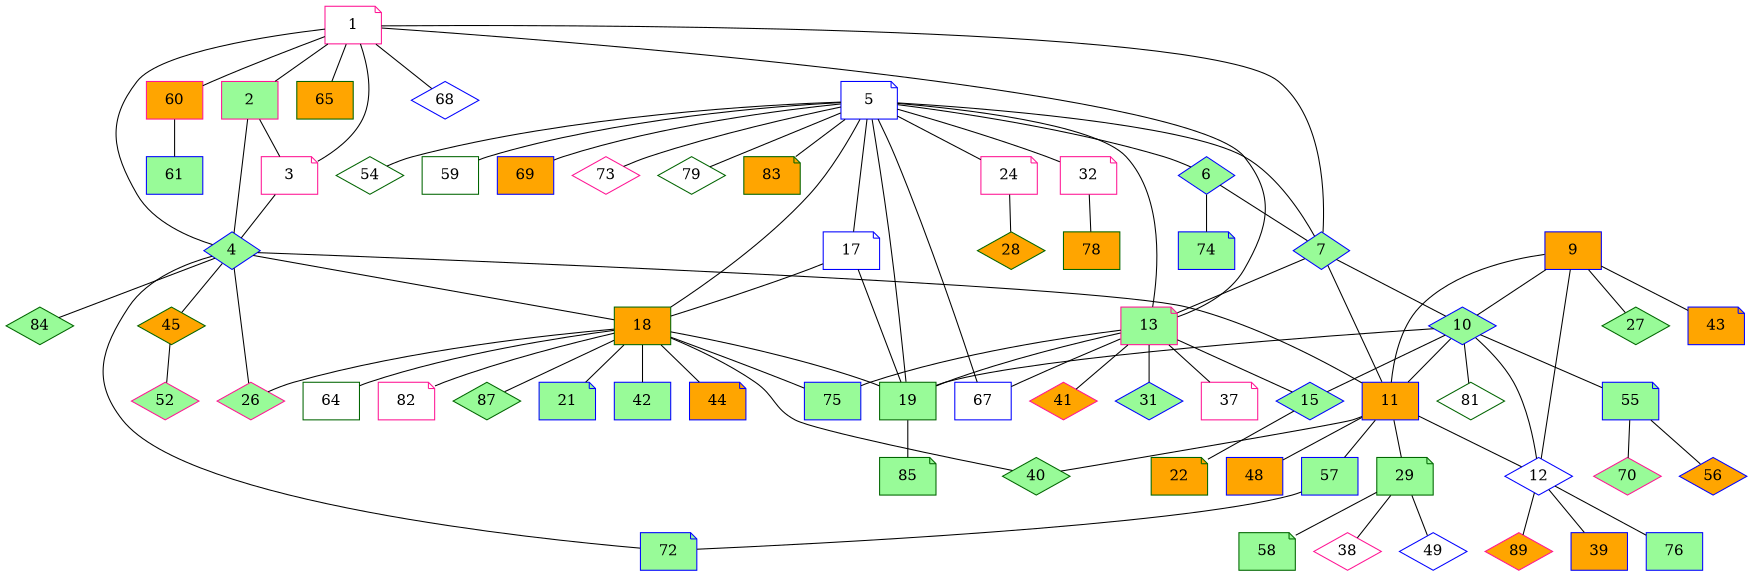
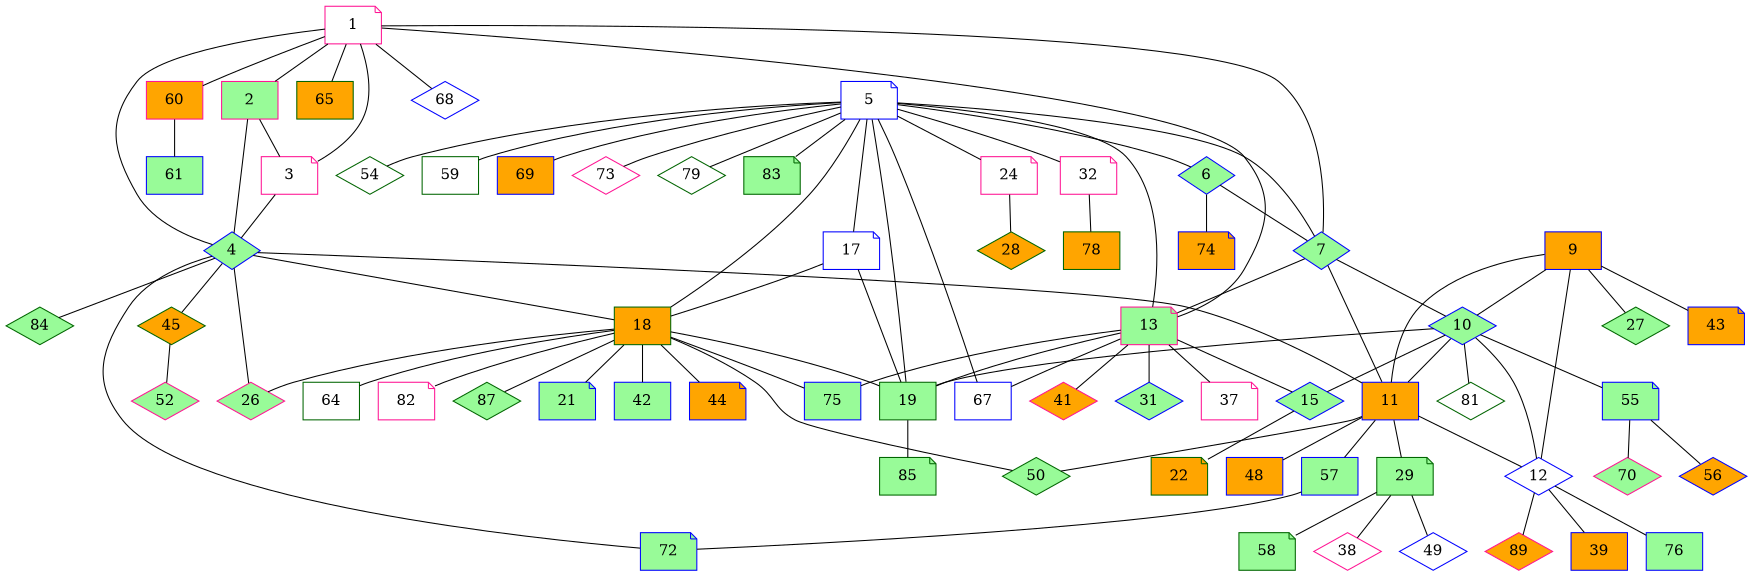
(772, 175) -> (772, 175)
(1207, 251) -> (1207, 251)
(1036, 476) -> (1036, 476)
